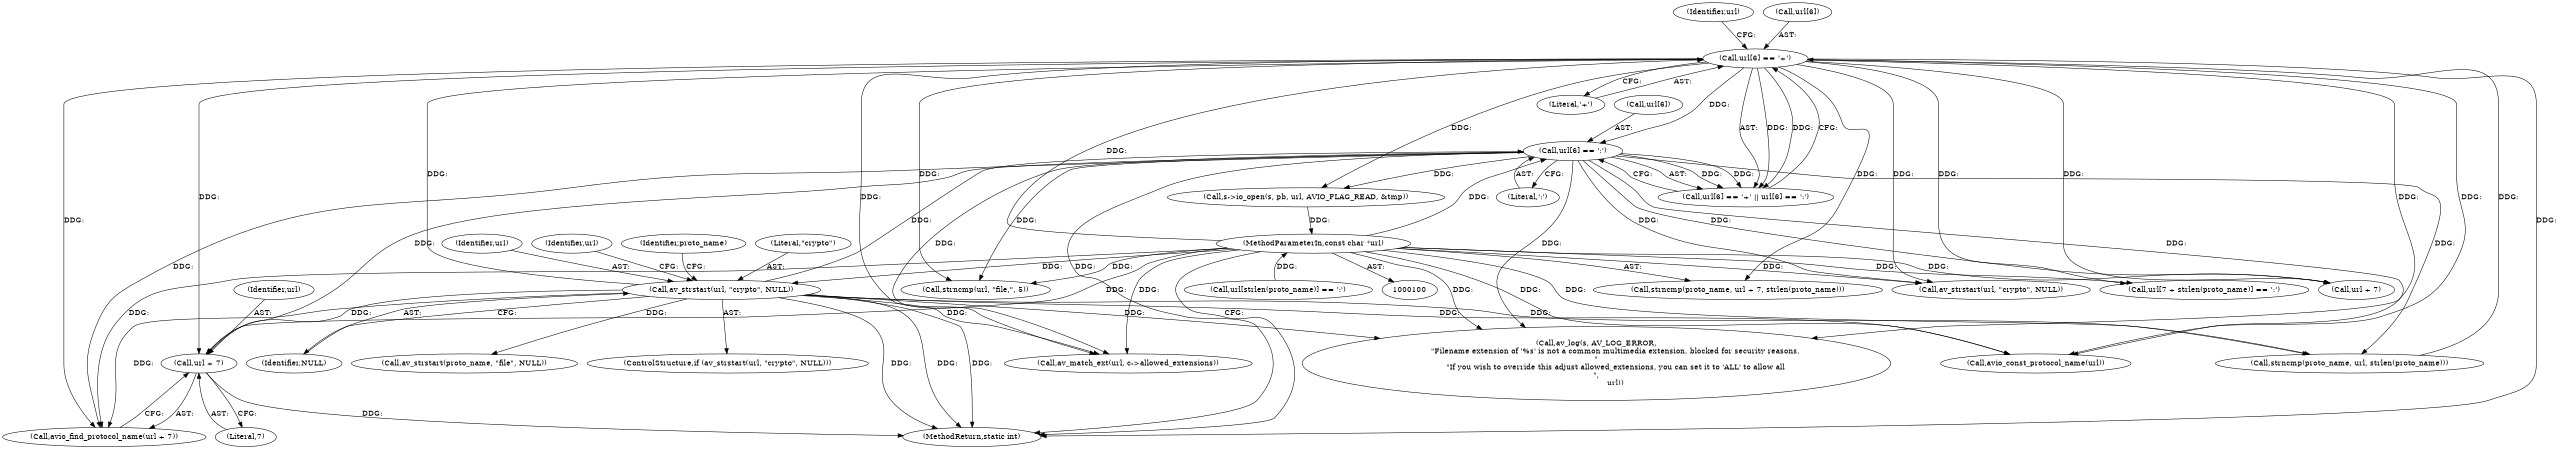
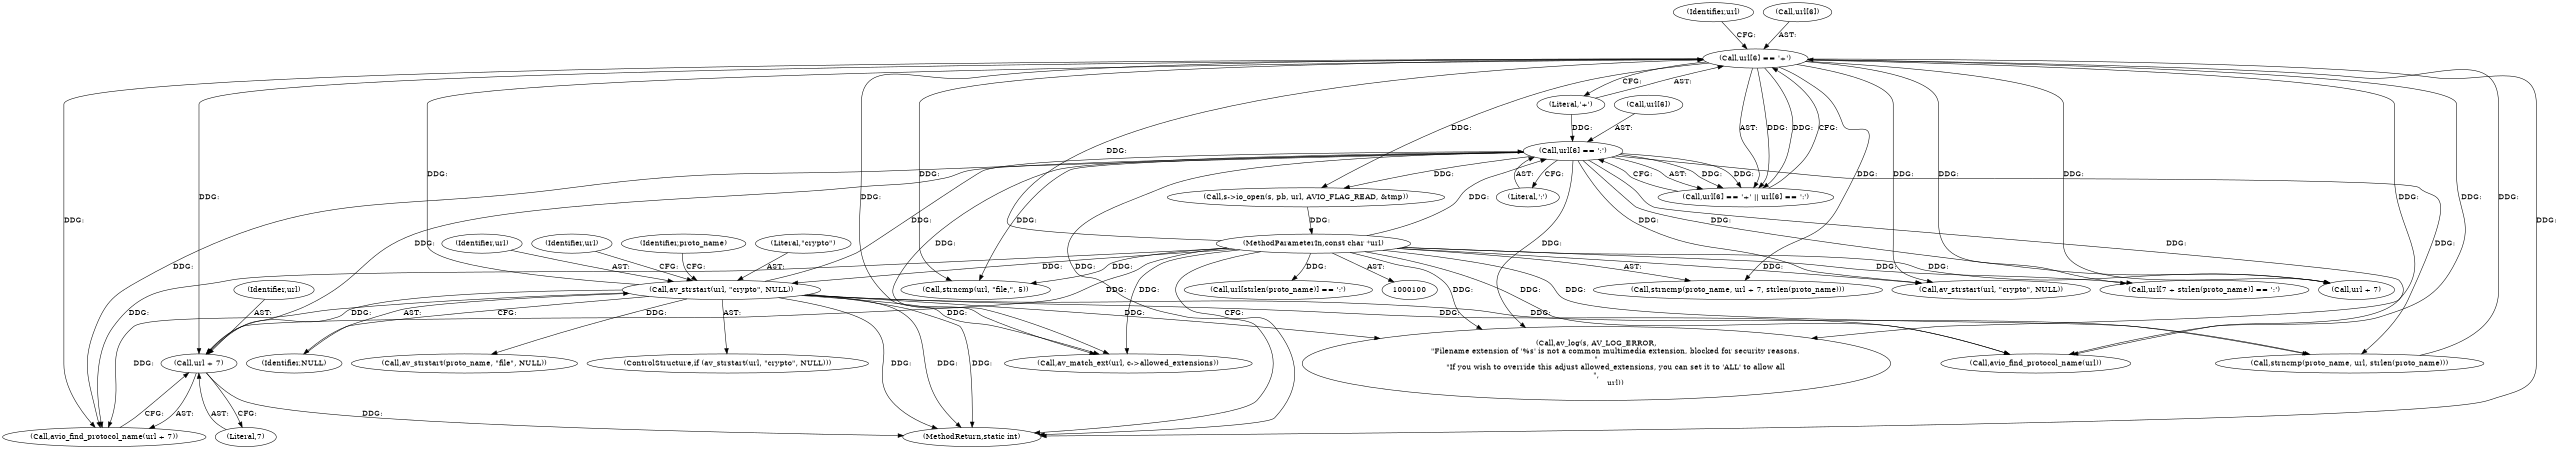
(1681, 118) -> (1572, 125)
(1275, 267) -> (1305, 266)
(2036, 363) -> (2036, 363)
